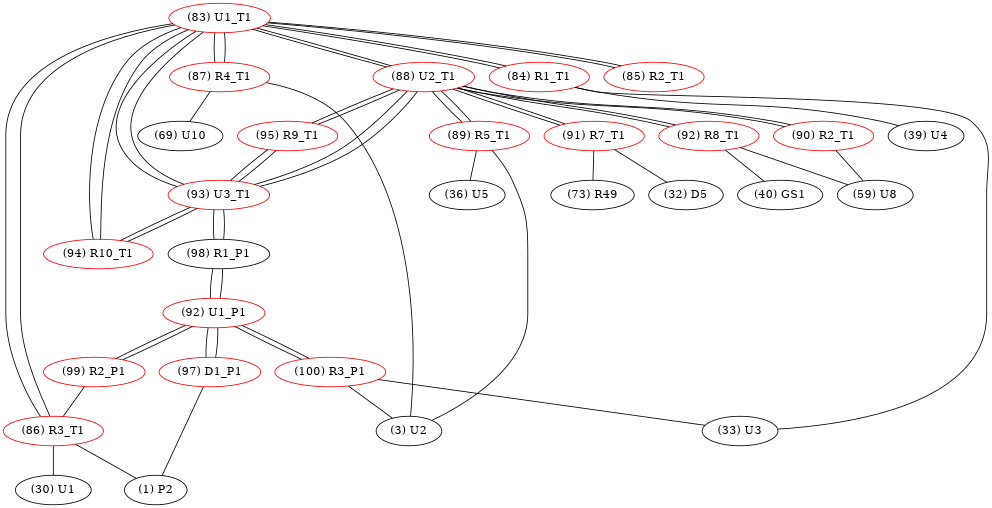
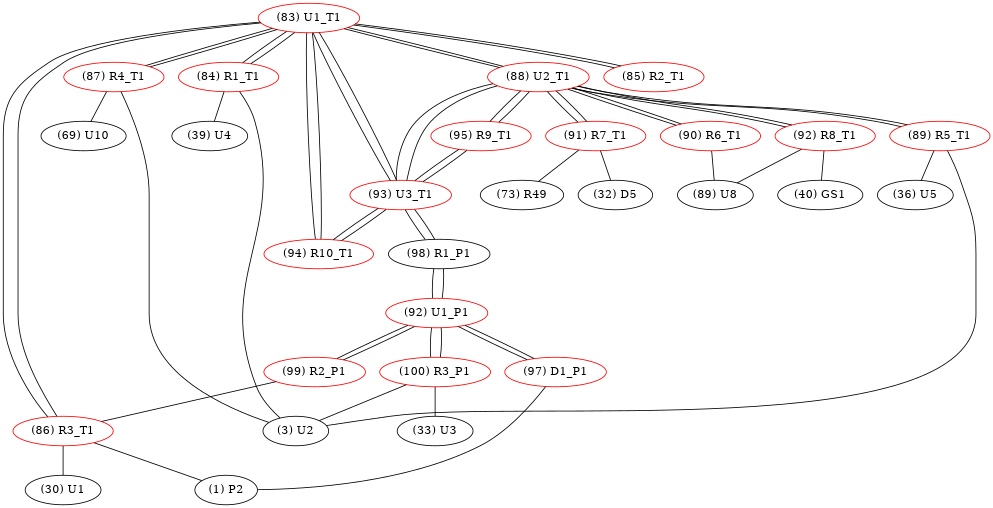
(824, 136) -> (710, 136)
(987, 146) -> (251, 257)
(875, 195) -> (715, 195)
